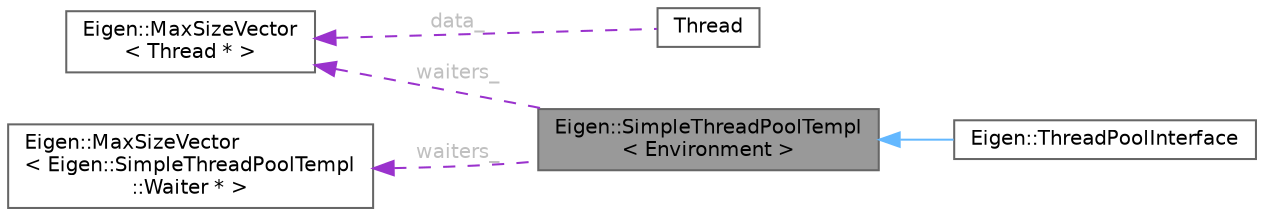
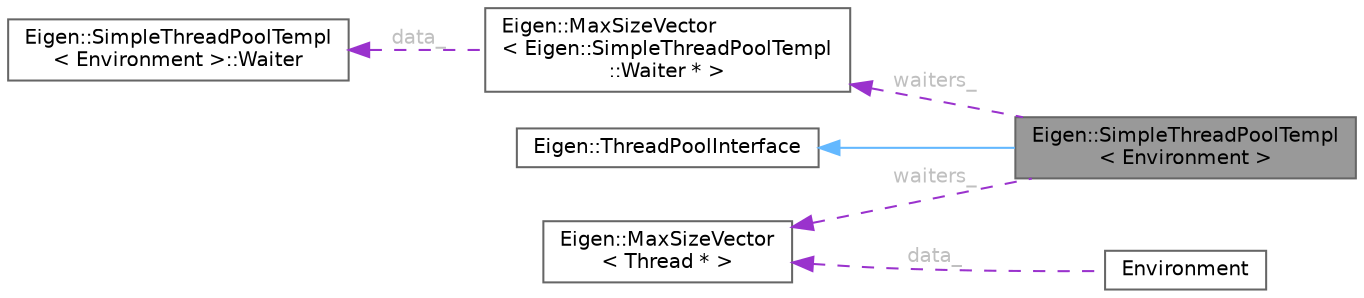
(709, 28) -> (1186, 270)
none -> (178, 50)
(927, 140) -> (927, 148)
